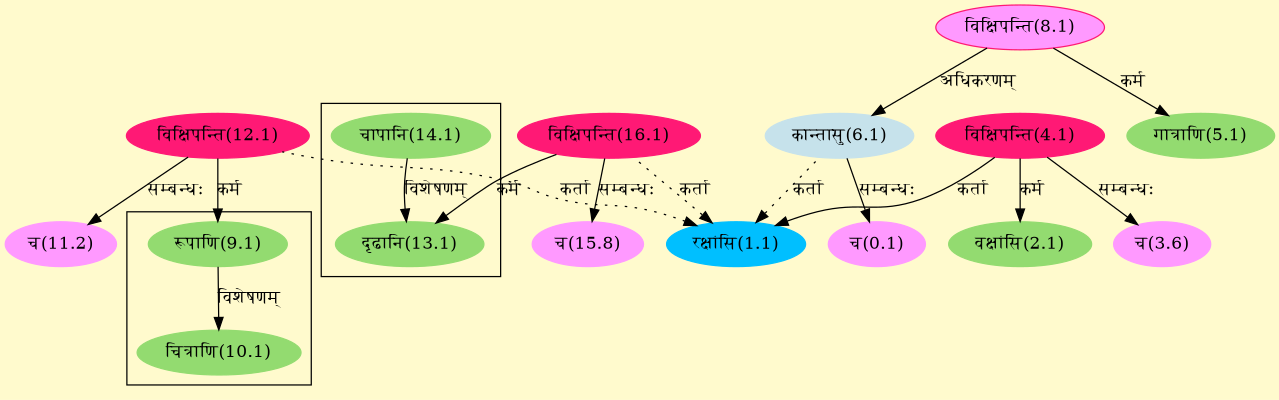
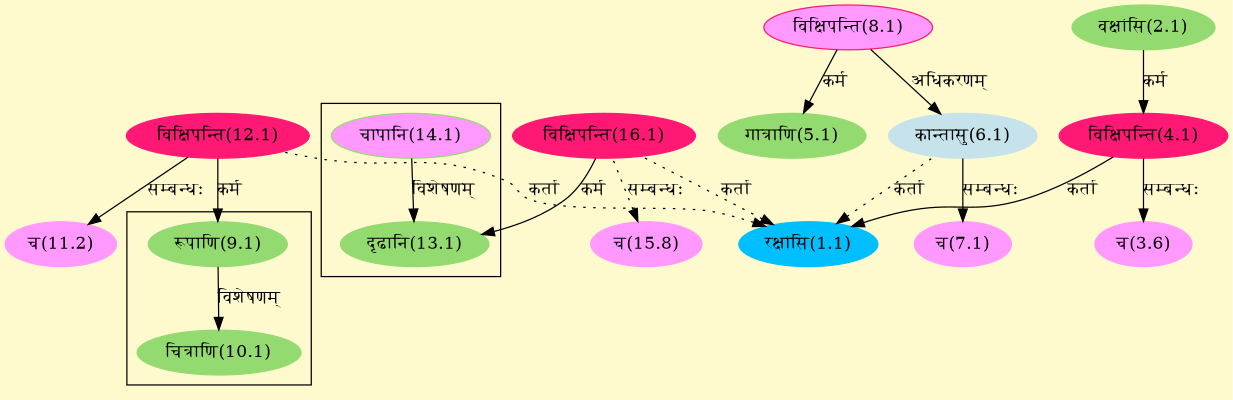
(411, 136) -> (411, 136)
(600, 184) -> (623, 184)
(1020, 184) -> (1143, 75)
(877, 244) -> (963, 244)
